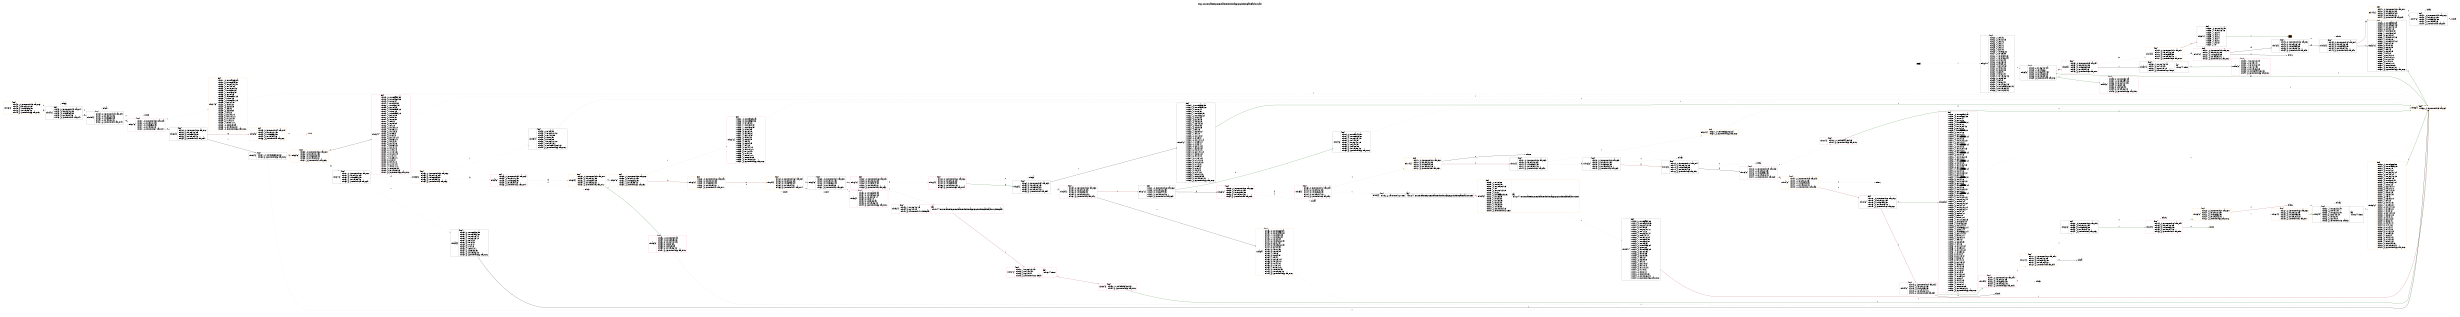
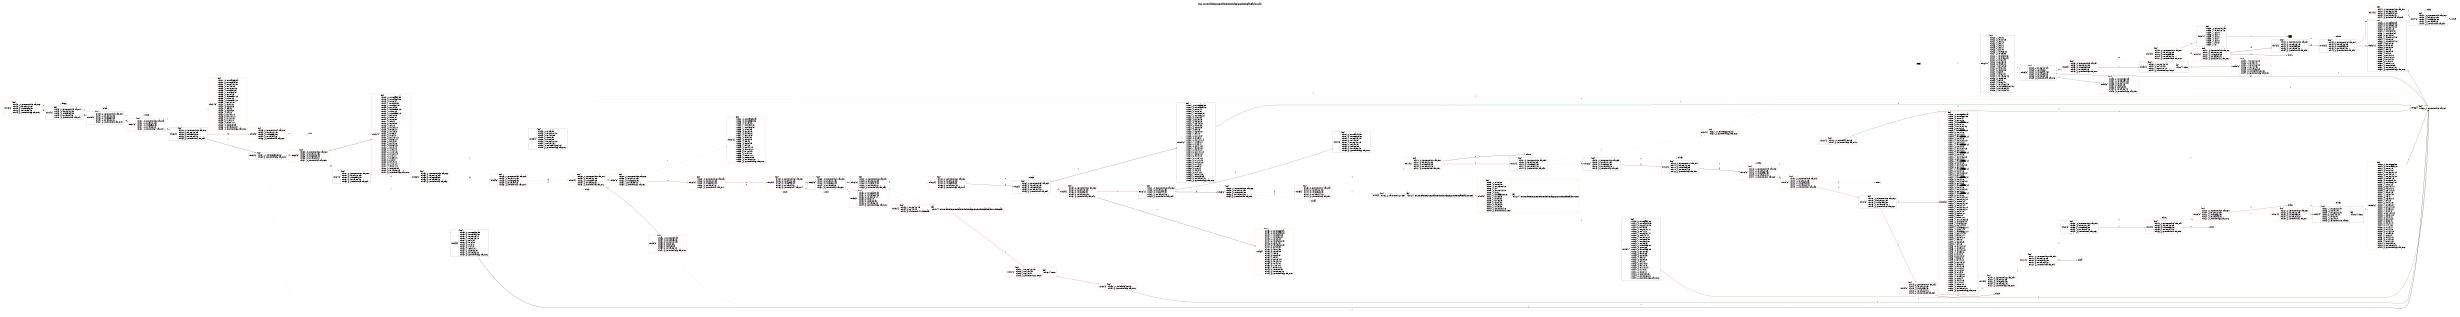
(2038, 282) -> none
